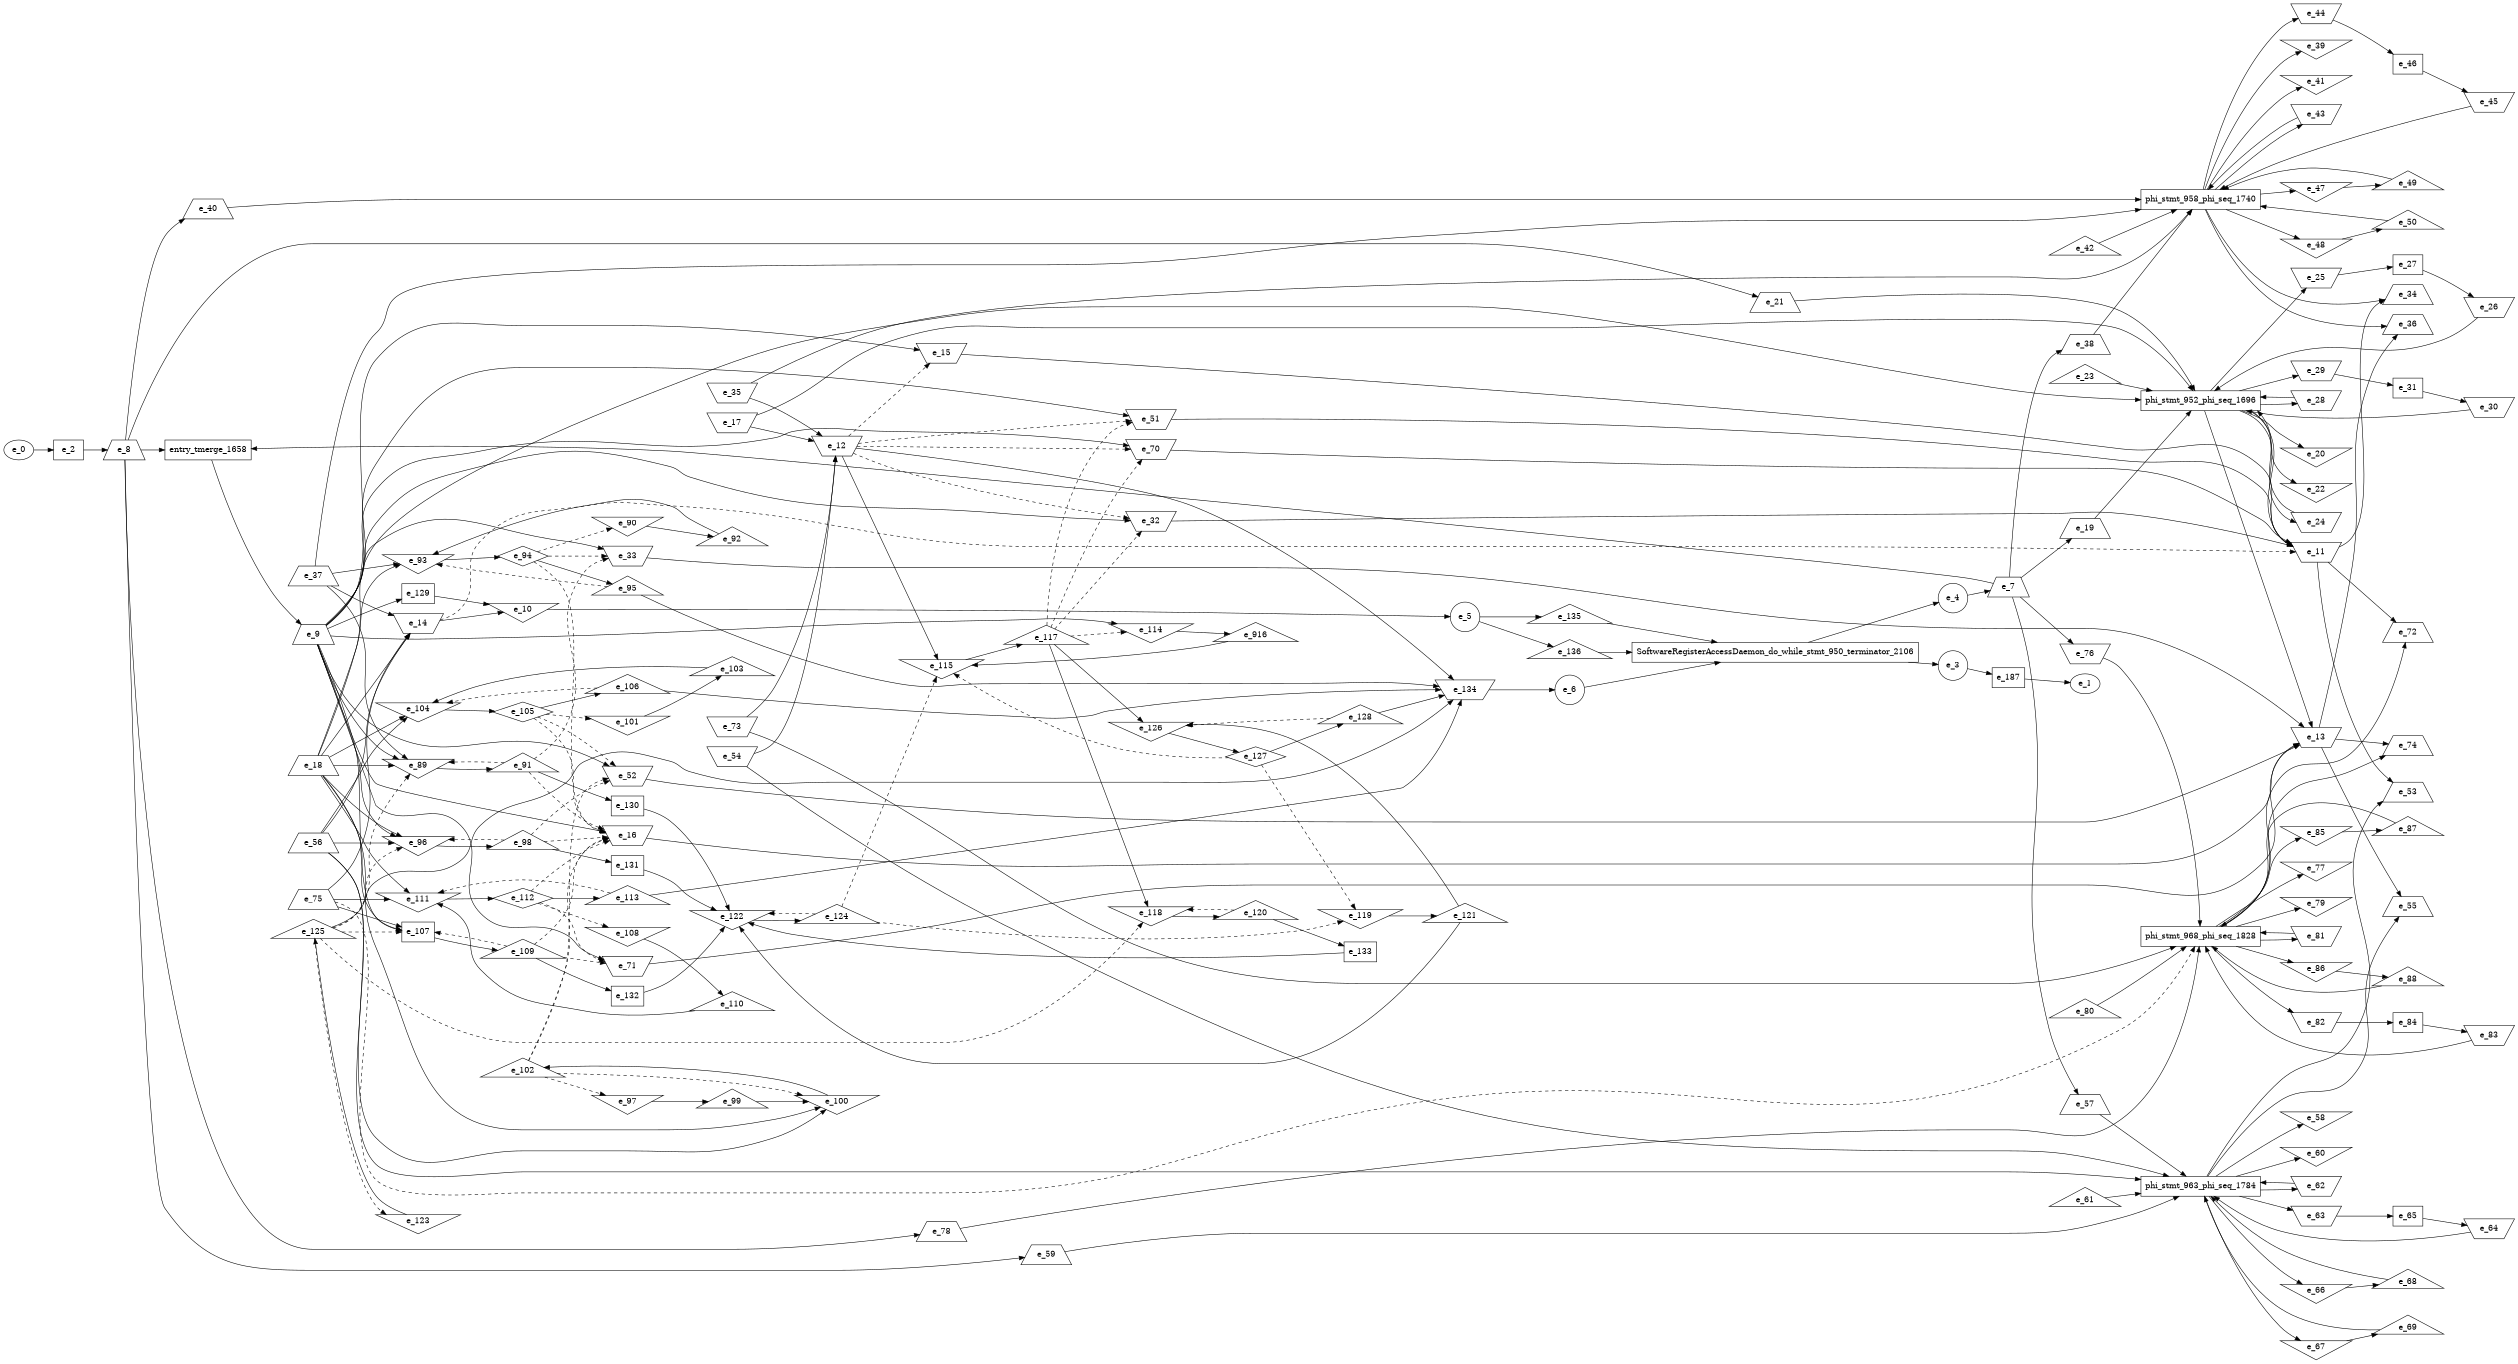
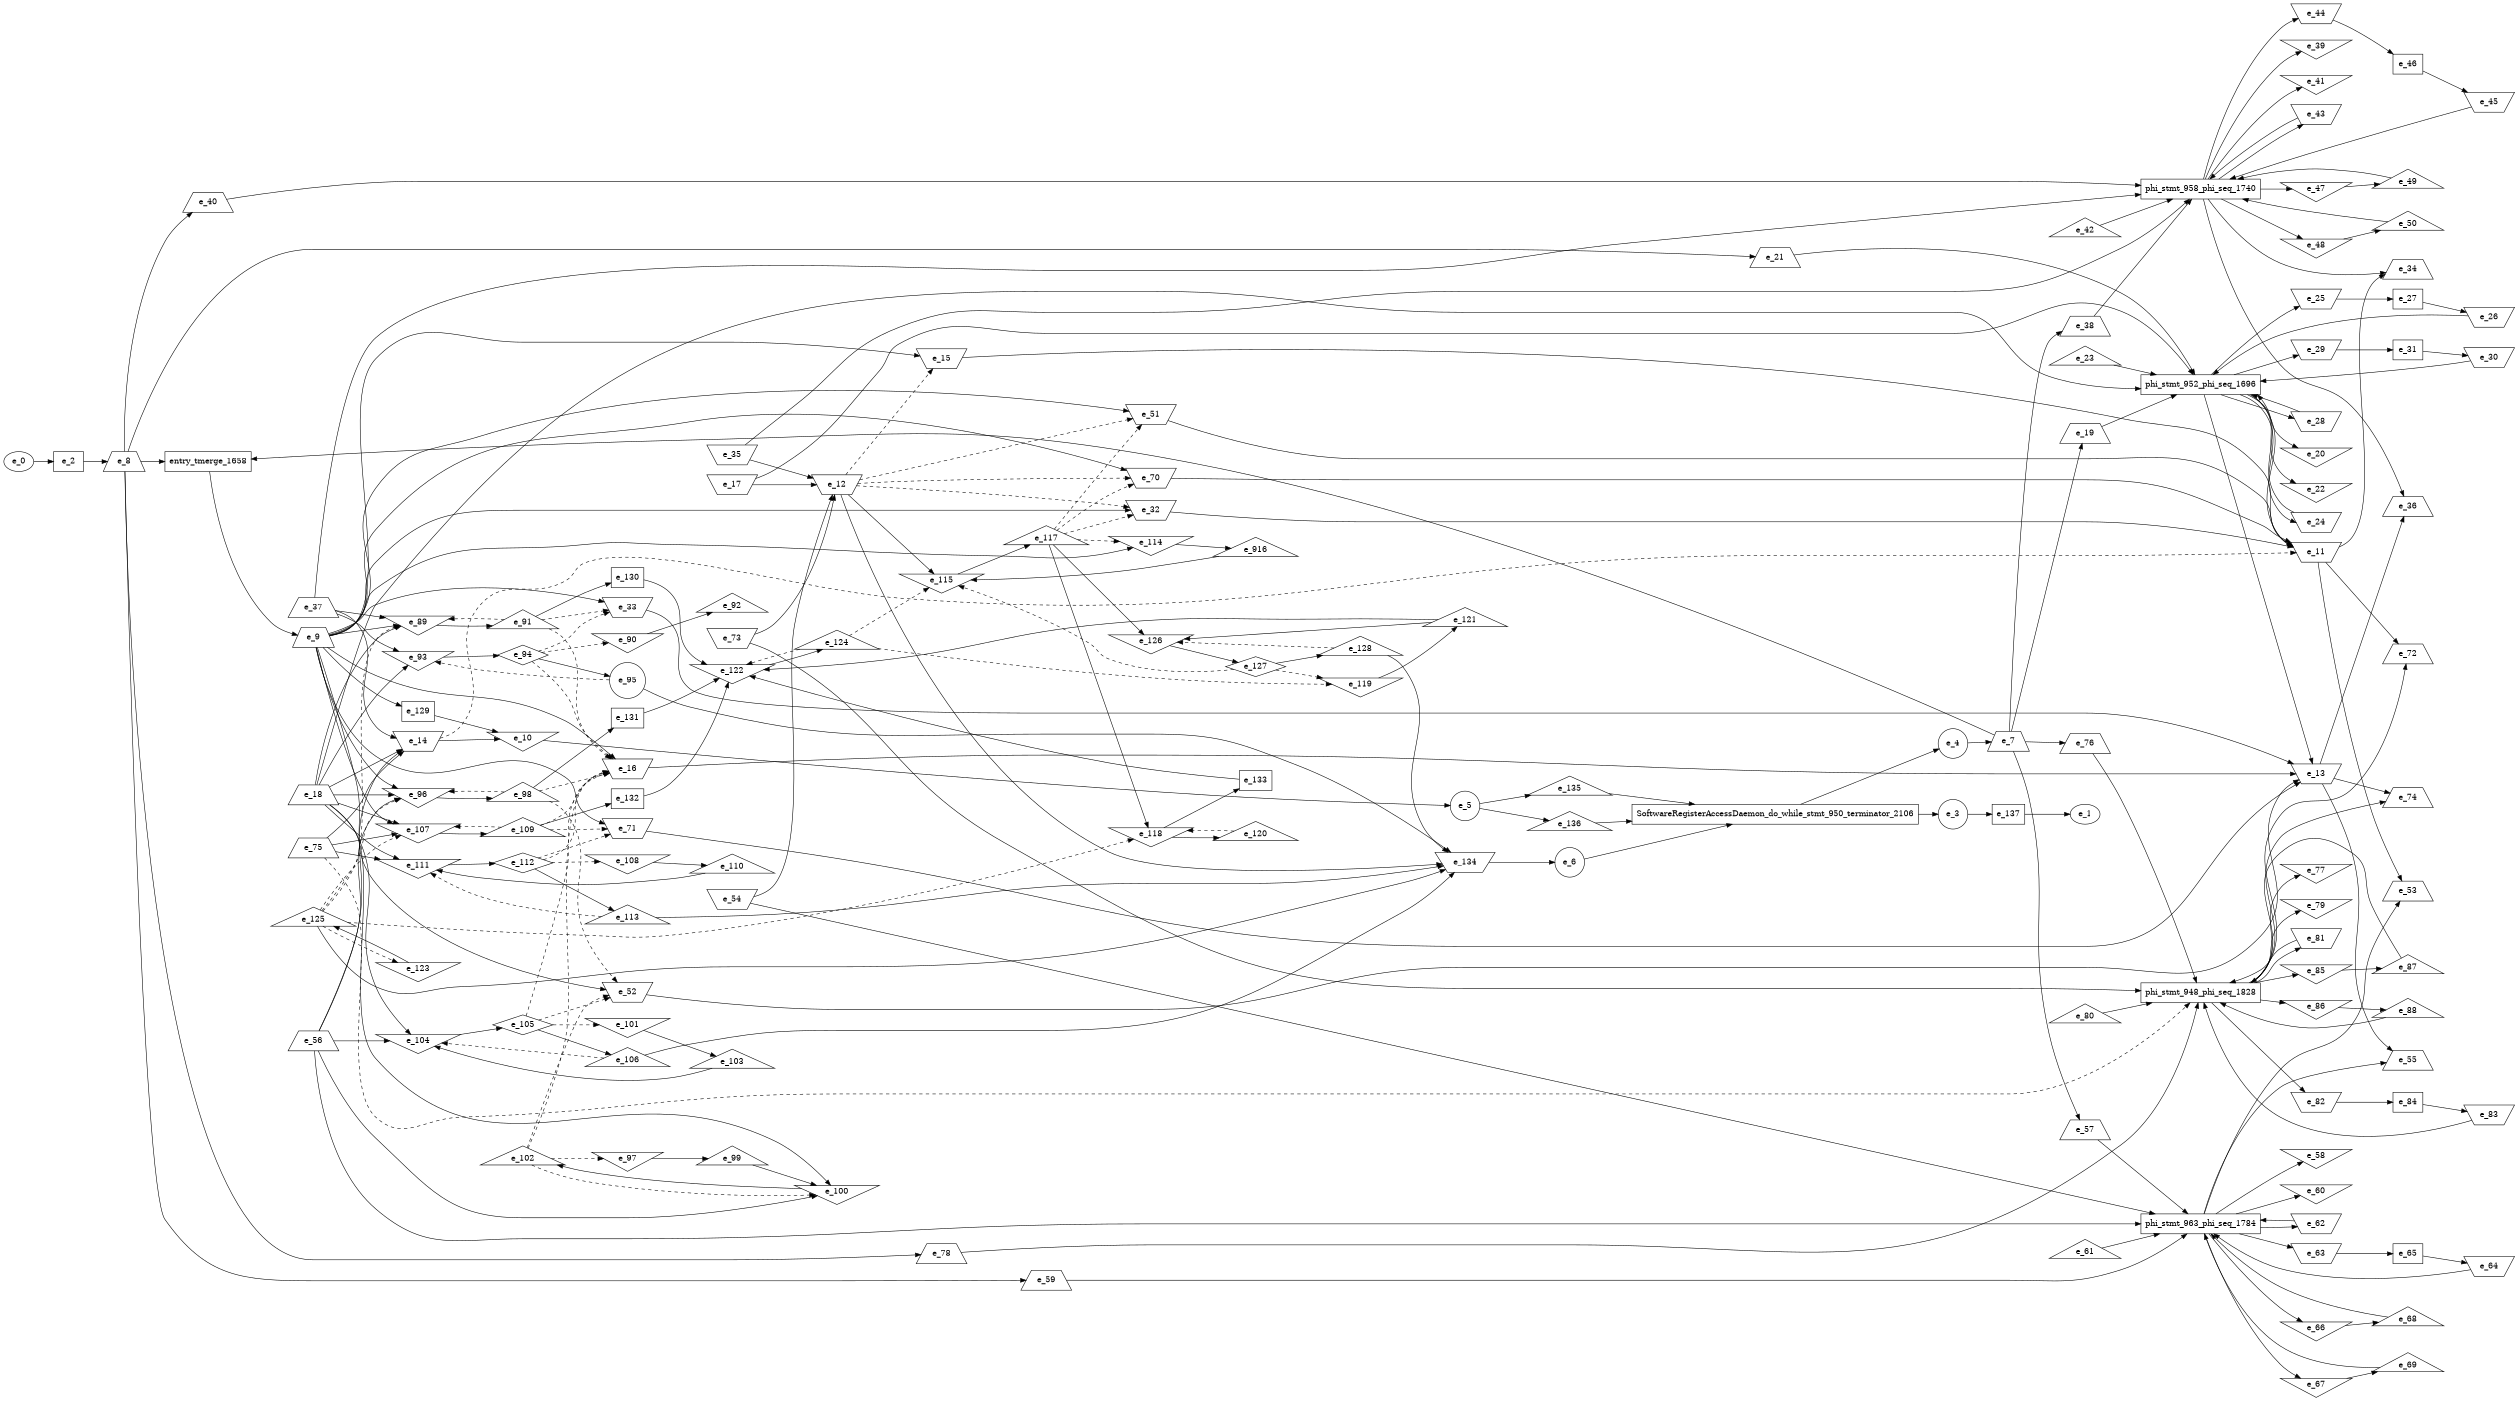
(543, 515) -> none
(628, 589) -> (628, 680)
(2085, 654) -> (2085, 743)
(2008, 678) -> (2008, 814)
(418, 932) -> (418, 830)
(1309, 933) -> (1199, 810)
(2201, 936) -> (2201, 993)
